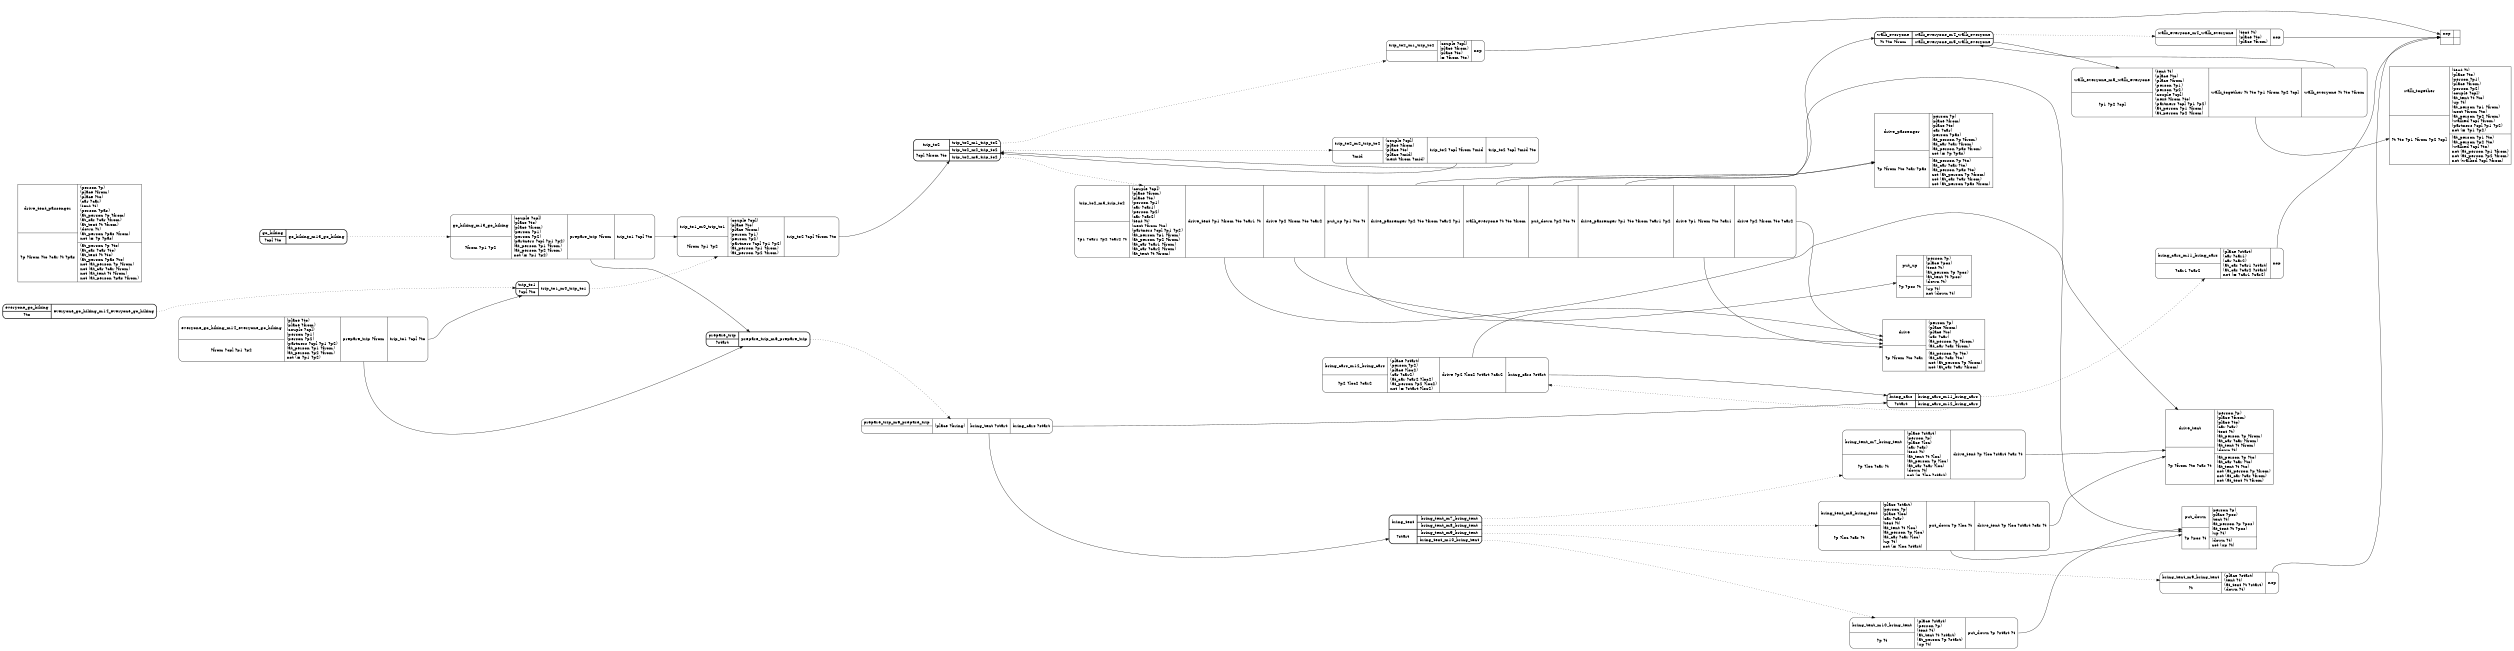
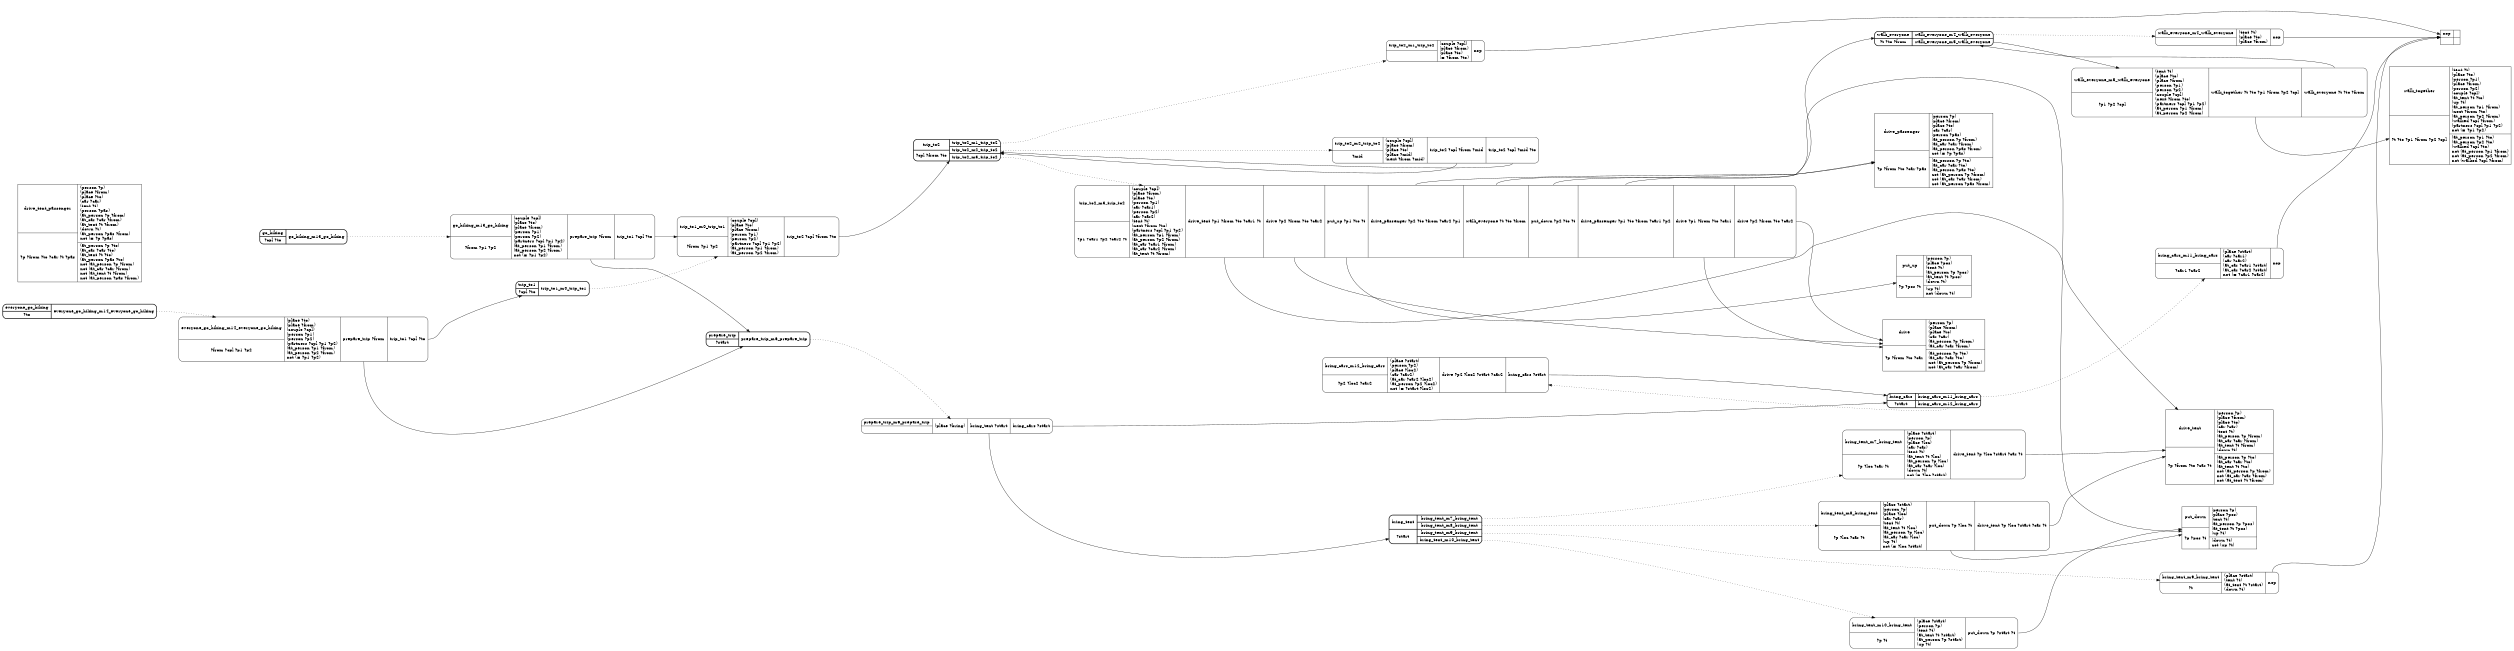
(334, 291) -> (185, 313)
(1667, 311) -> none
